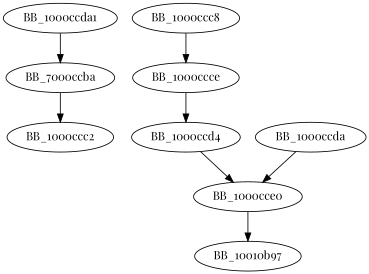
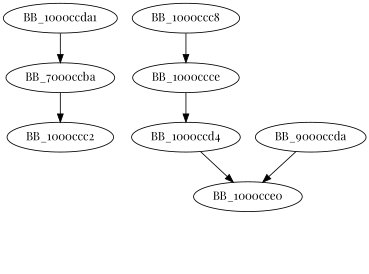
(311, 137) -> (311, 137)
(248, 256) -> none
